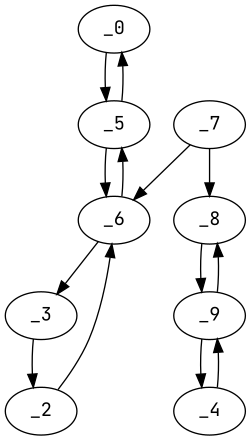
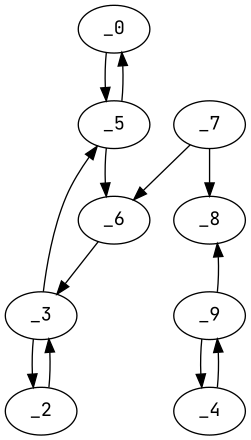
(123, 179) -> (57, 221)
(201, 261) -> none
(94, 327) -> (50, 370)
